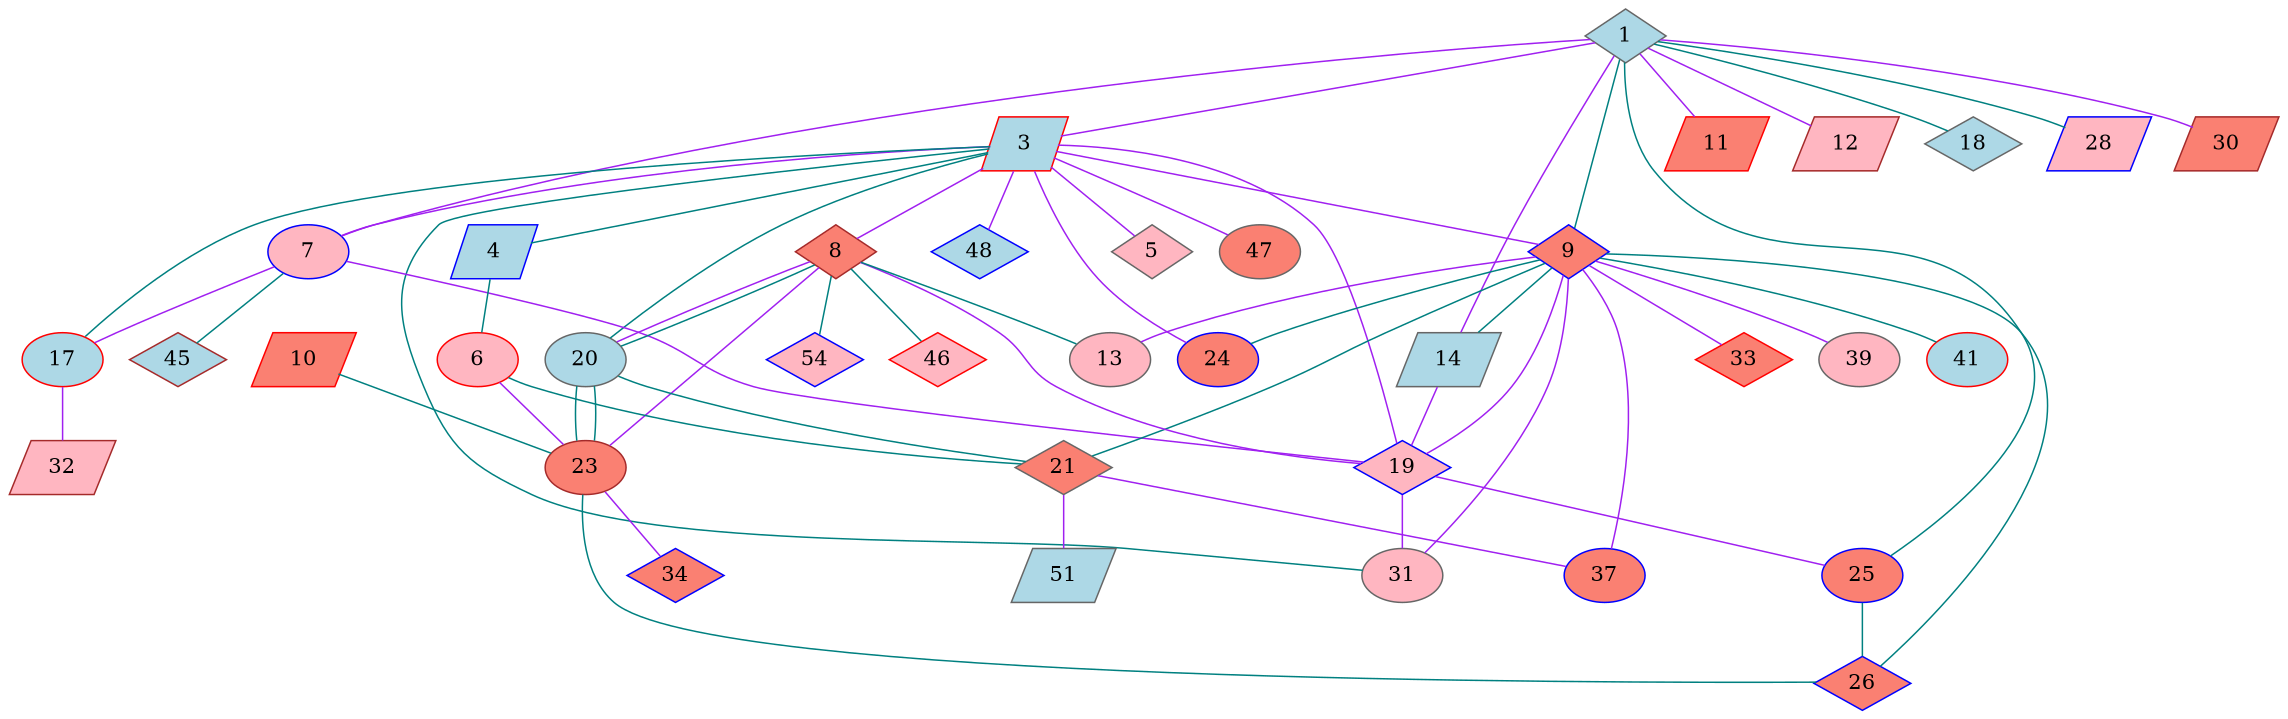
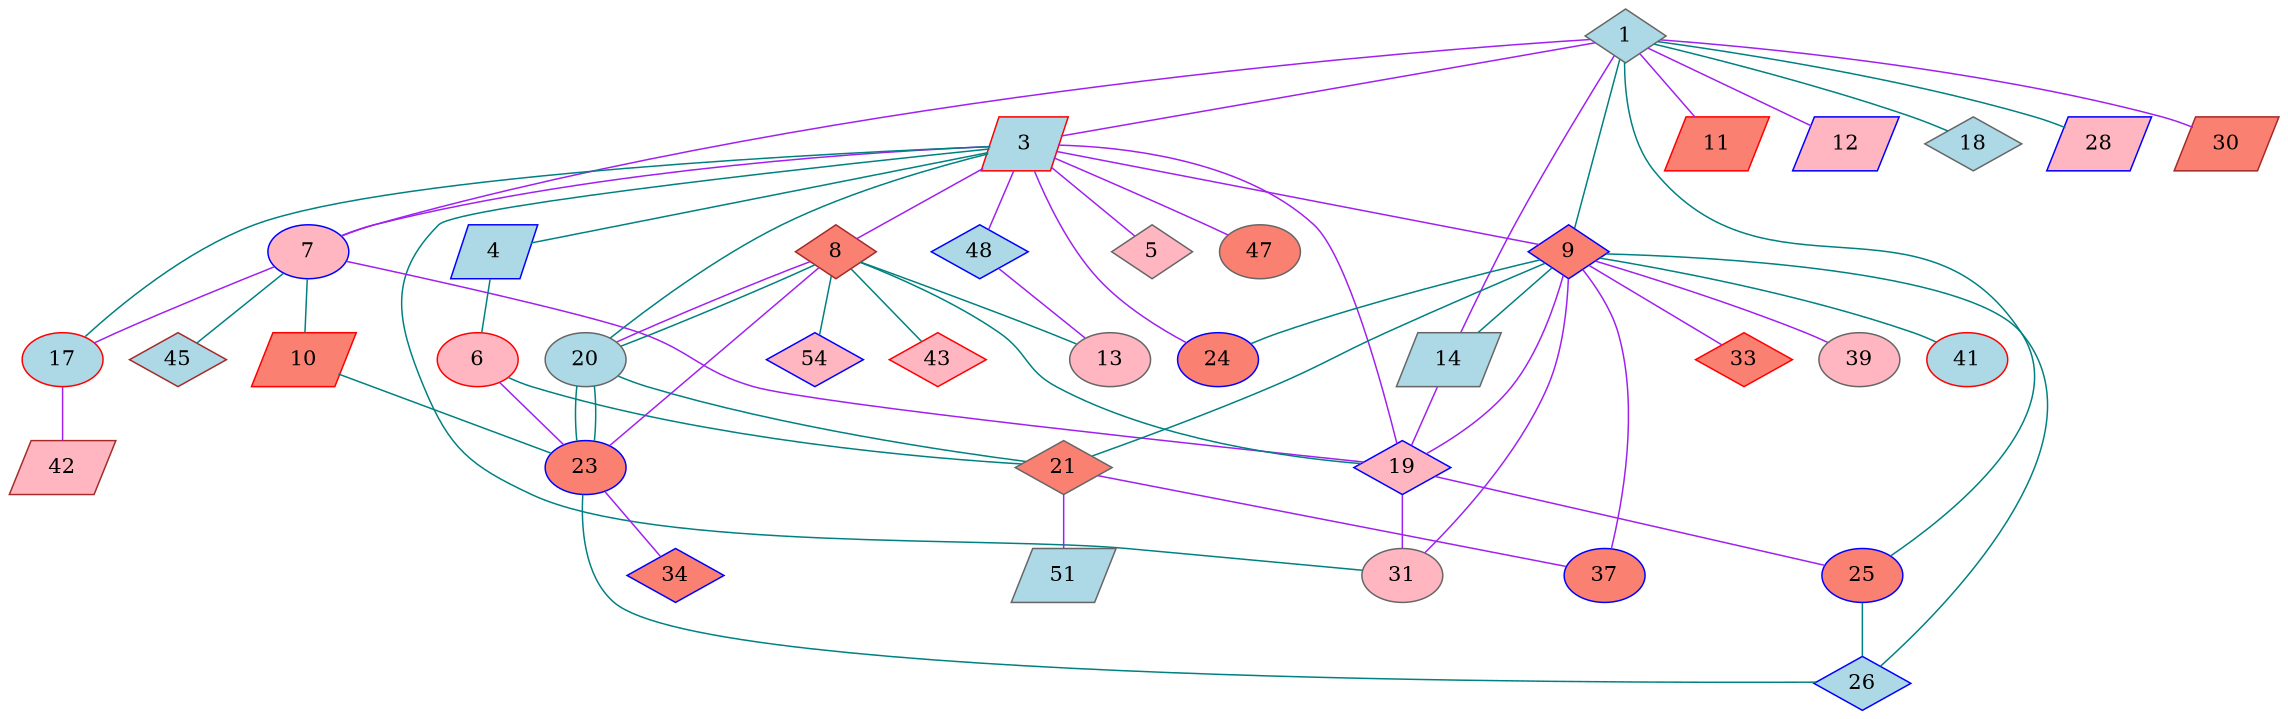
(1846, 144) -> (1846, 144)
(1336, 289) -> (1042, 303)
none -> (306, 306)
(938, 360) -> (938, 360)
(1093, 404) -> (1093, 404)
(63, 468) -> (63, 468)
(586, 468) -> (586, 468)
(1862, 683) -> (1862, 683)
